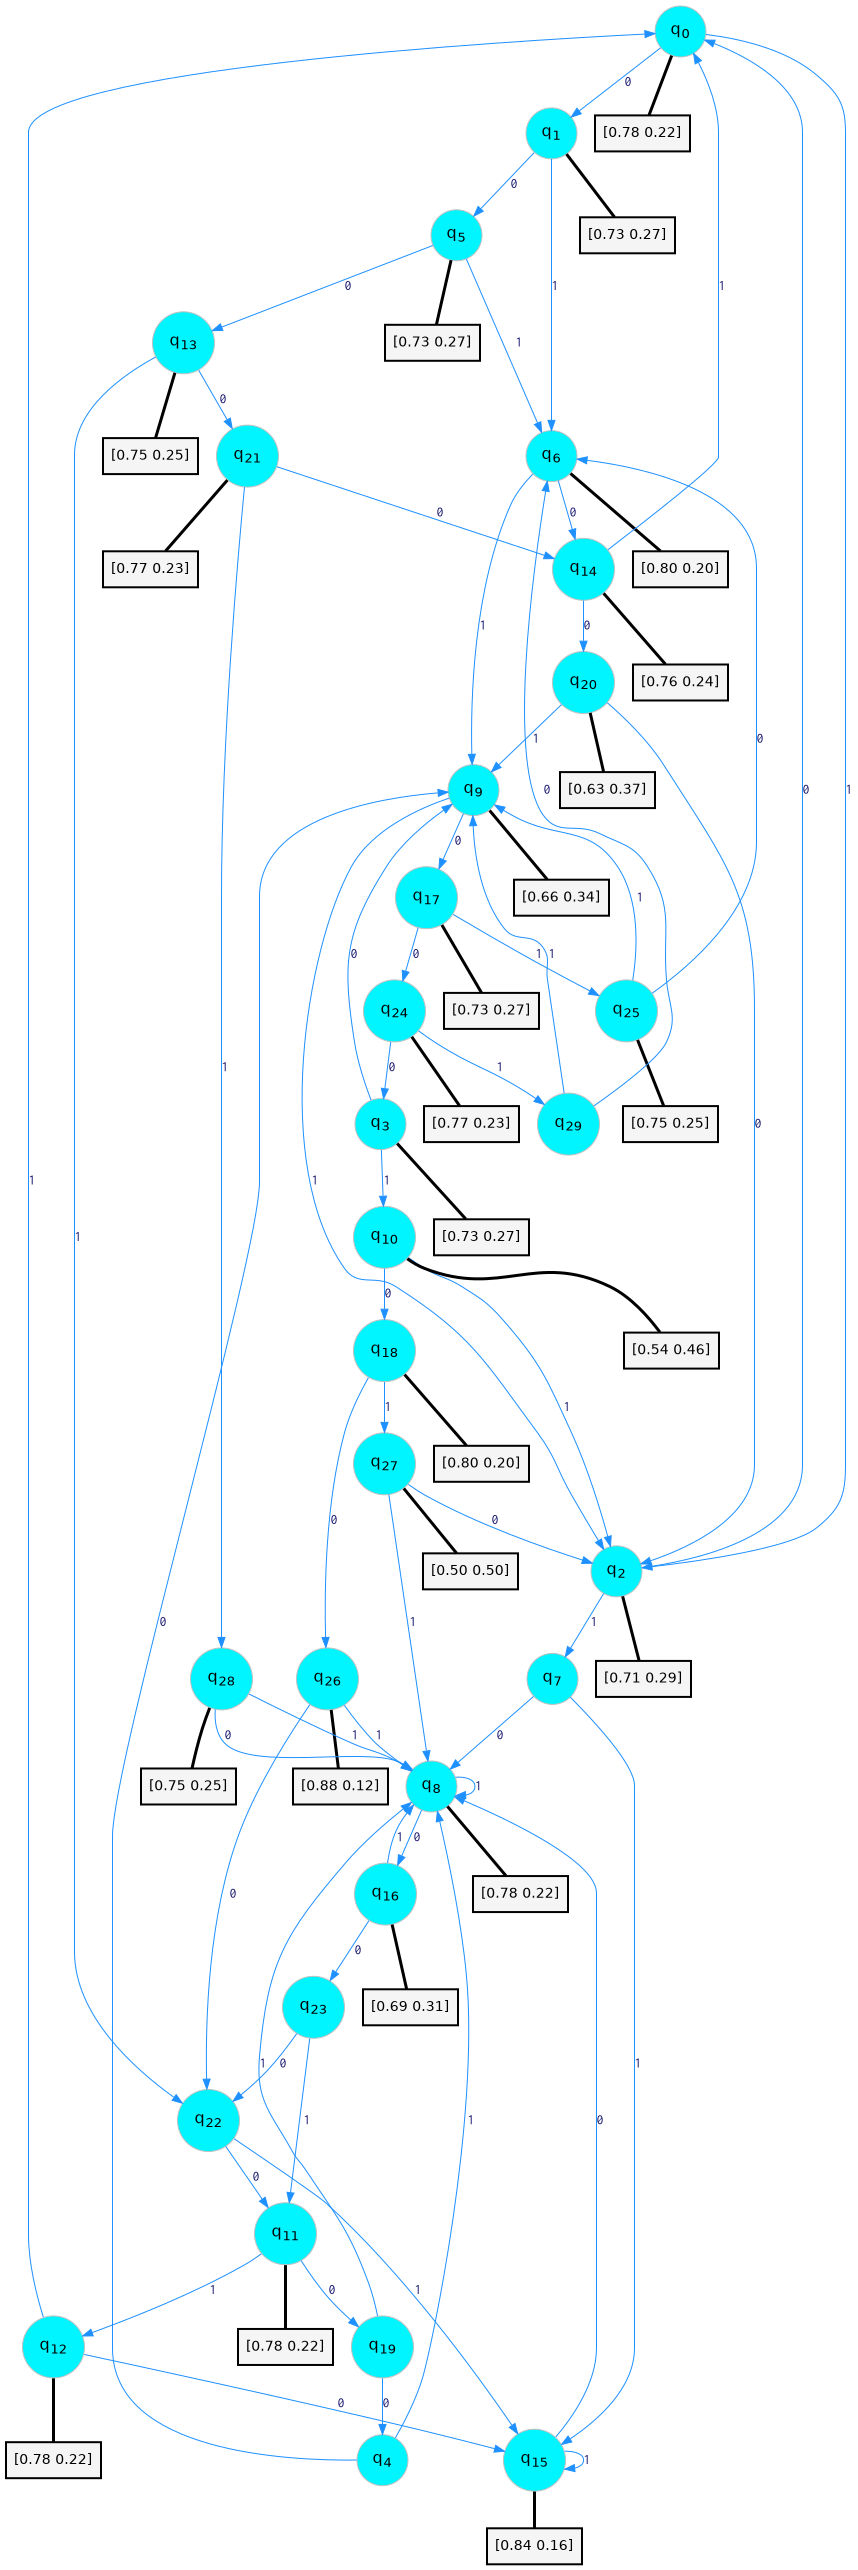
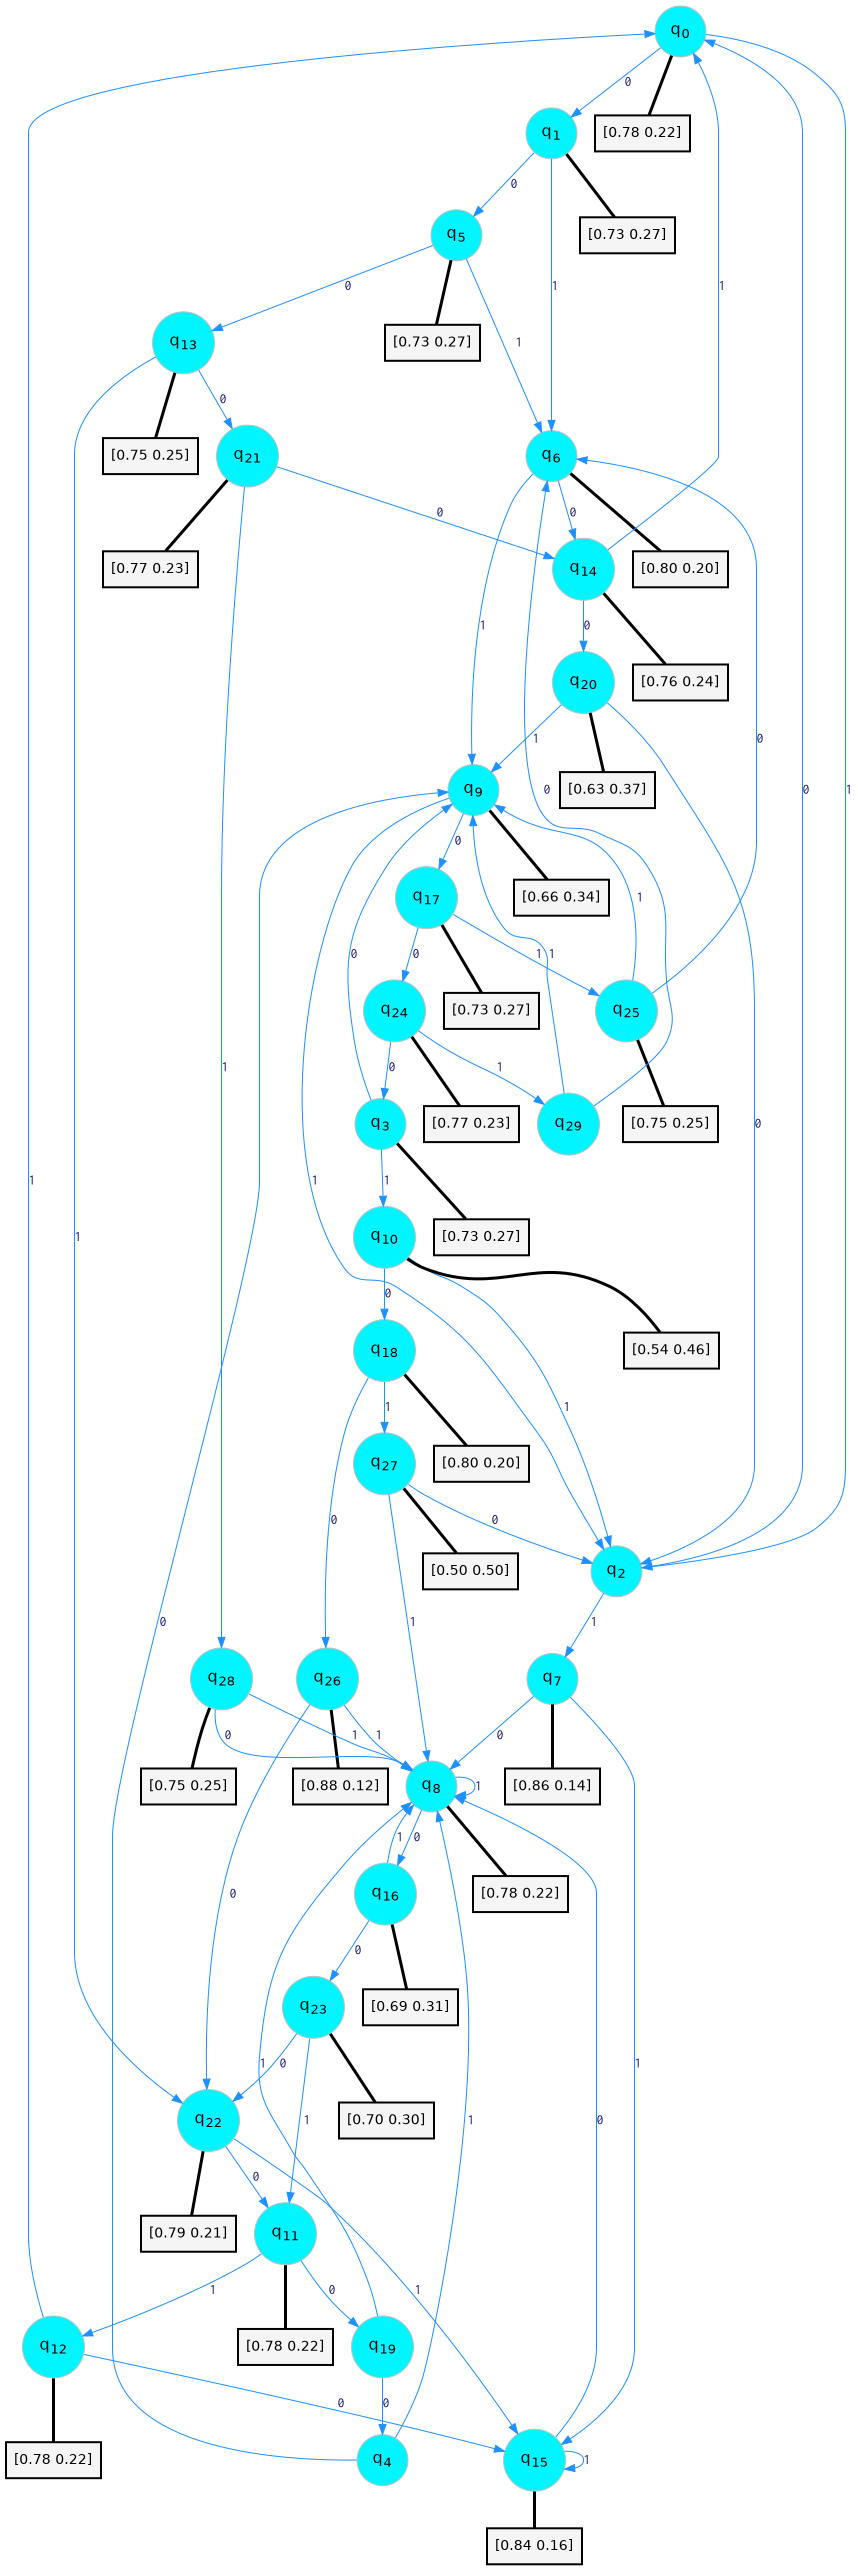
(644, 1679) -> none
none -> (552, 1786)
none -> (386, 2121)
none -> (188, 2234)
